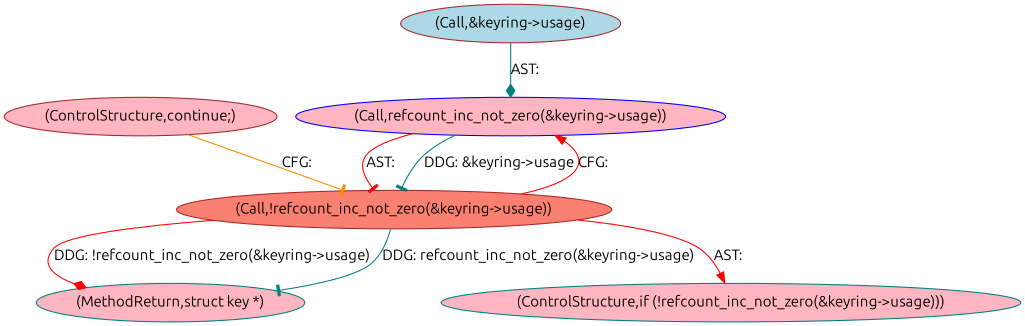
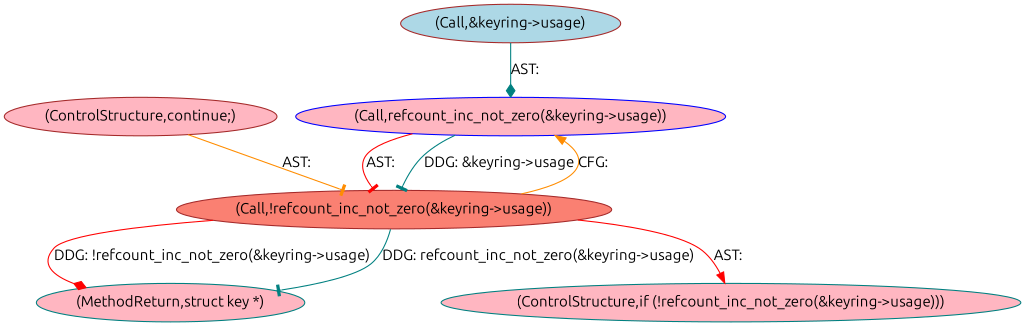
(299, 163) -> (299, 163)
(566, 178) -> (566, 178)
